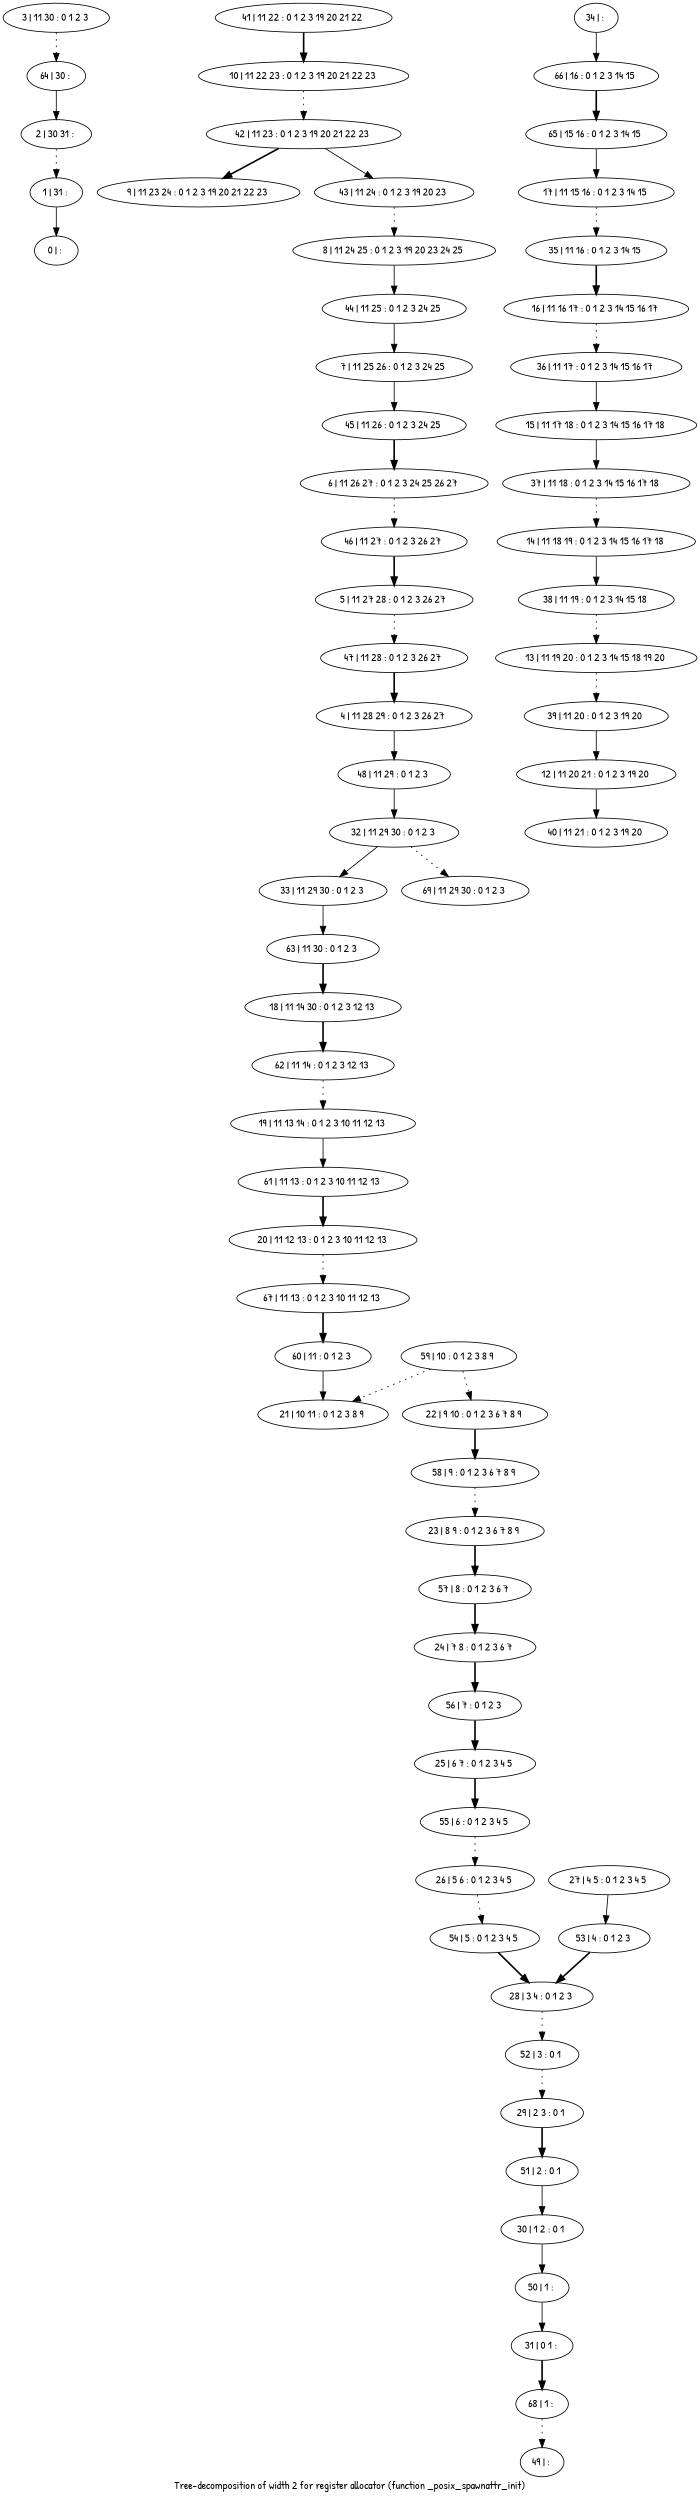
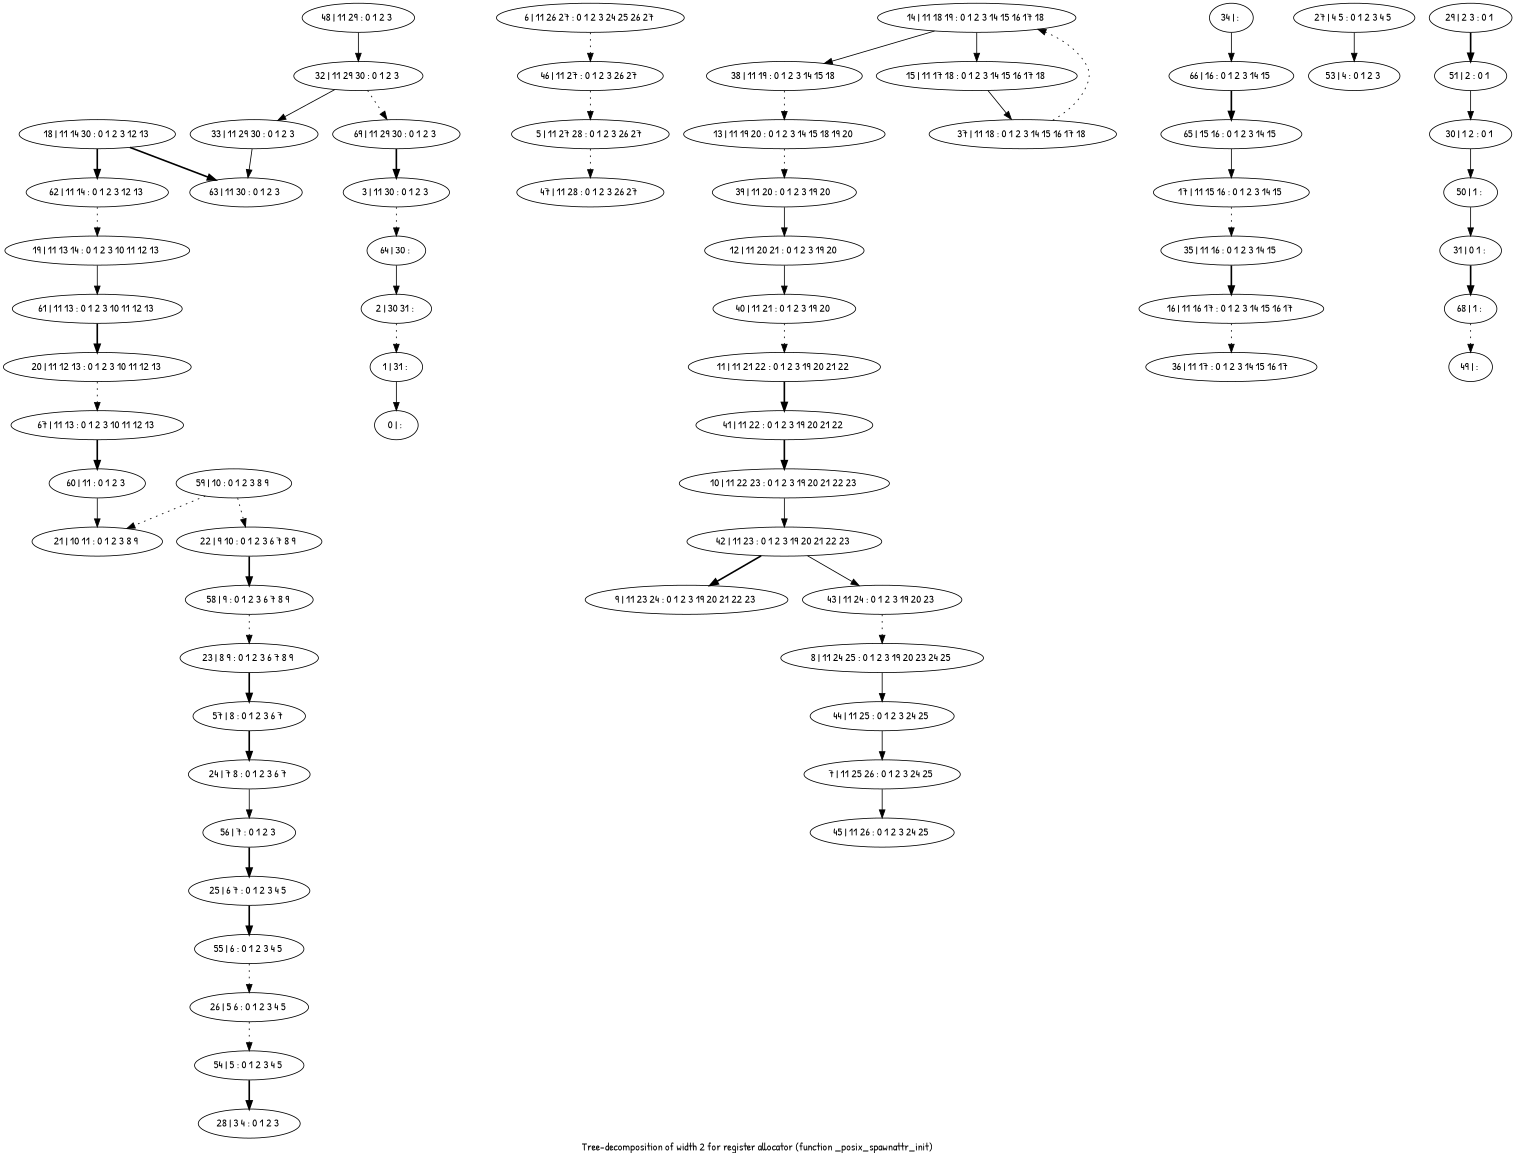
(304, 101) -> (784, 509)
none -> (396, 159)
none -> (784, 367)
(596, 392) -> (977, 43)
(394, 450) -> none
(394, 567) -> (590, 101)
(394, 716) -> none
(323, 974) -> (169, 162)
(475, 1673) -> (249, 800)
(576, 1965) -> none
(542, 2055) -> none
